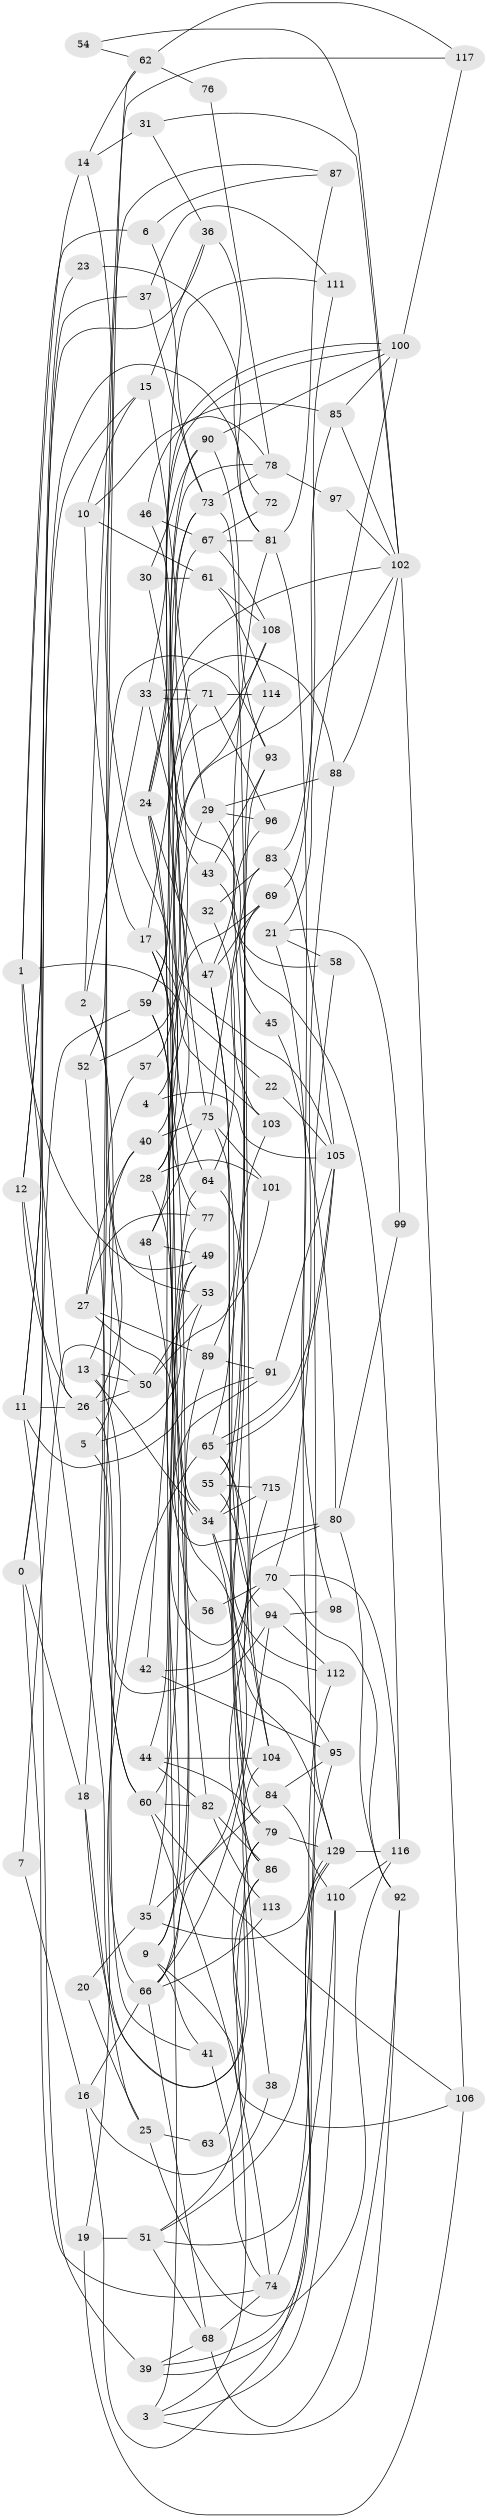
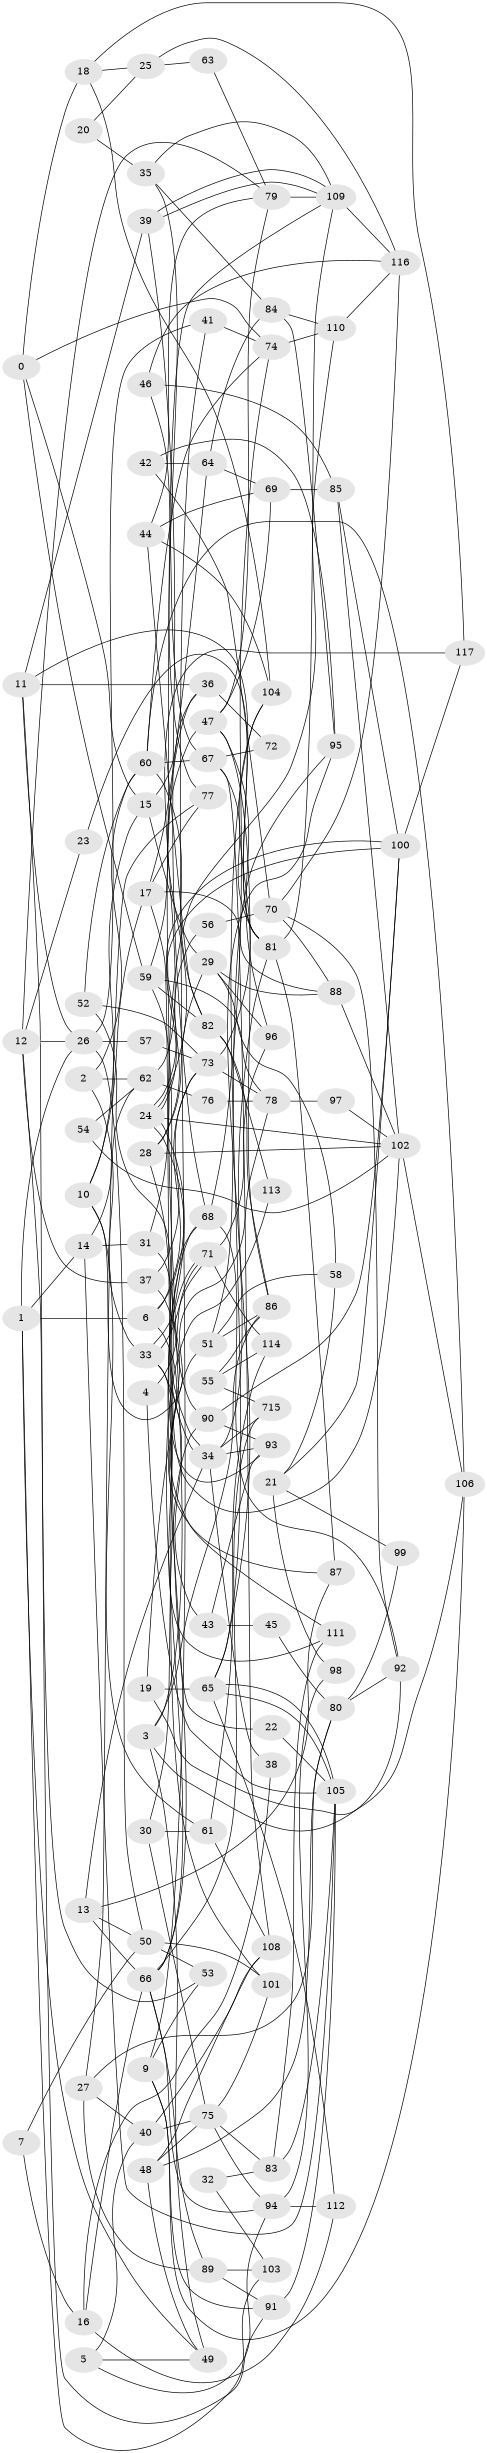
(109, 1174) -> (50, 1811)
(336, 1852) -> (336, 197)
(179, 2293) -> (177, 1268)
